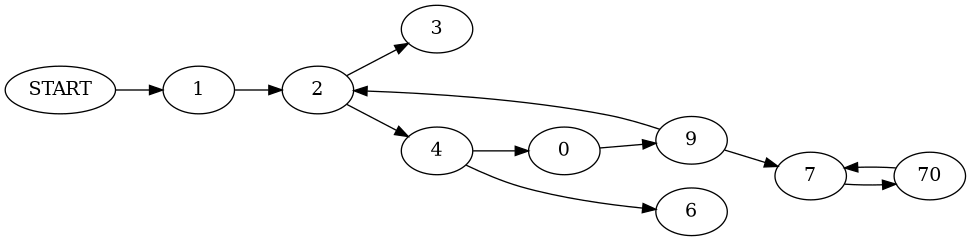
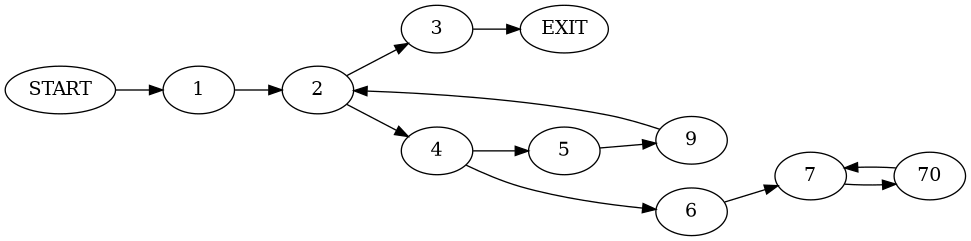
none -> (564, 29)
(564, 151) -> (564, 151)
(745, 156) -> (745, 196)
